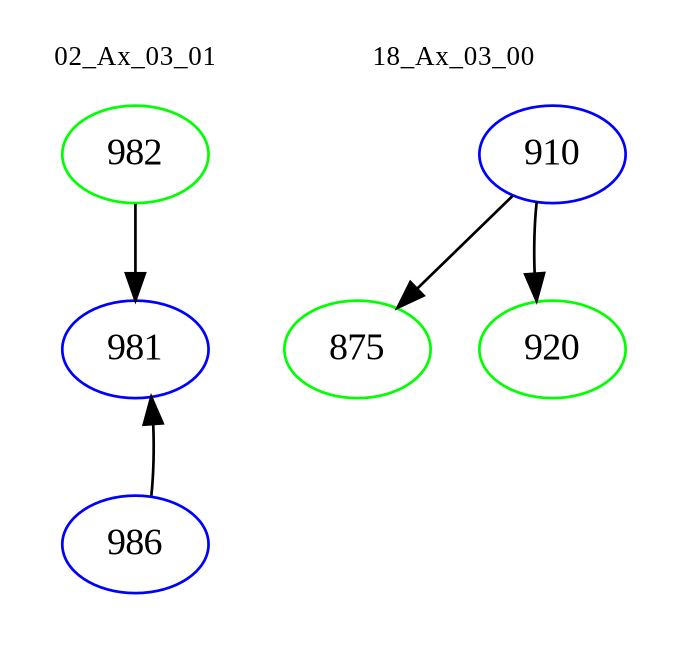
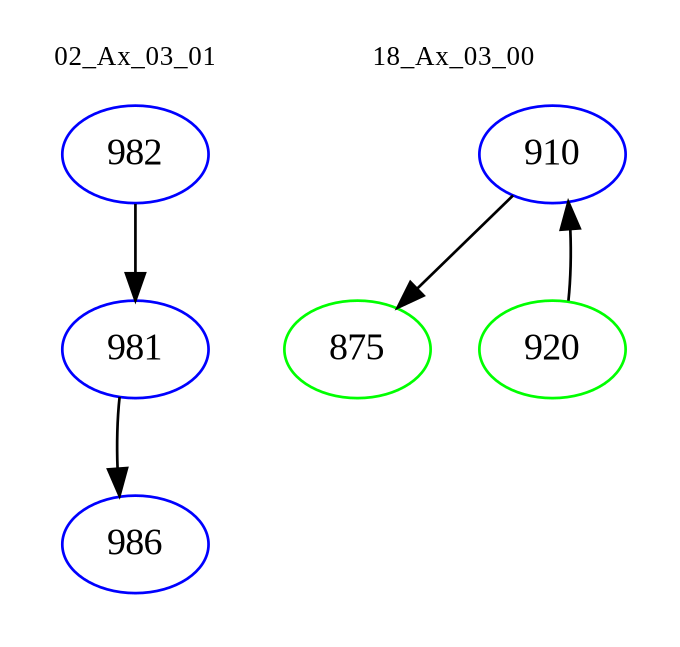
(135, 154) -> (135, 154)
(534, 238) -> (571, 265)
(154, 460) -> (117, 433)
